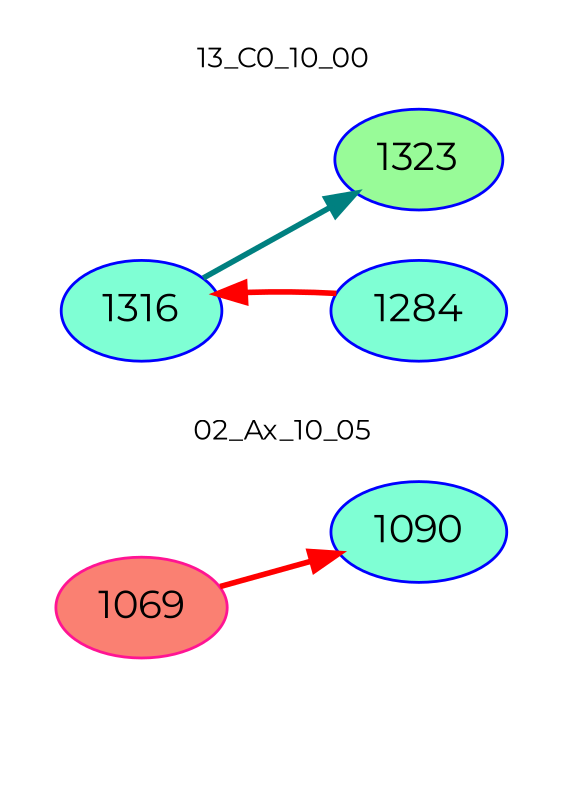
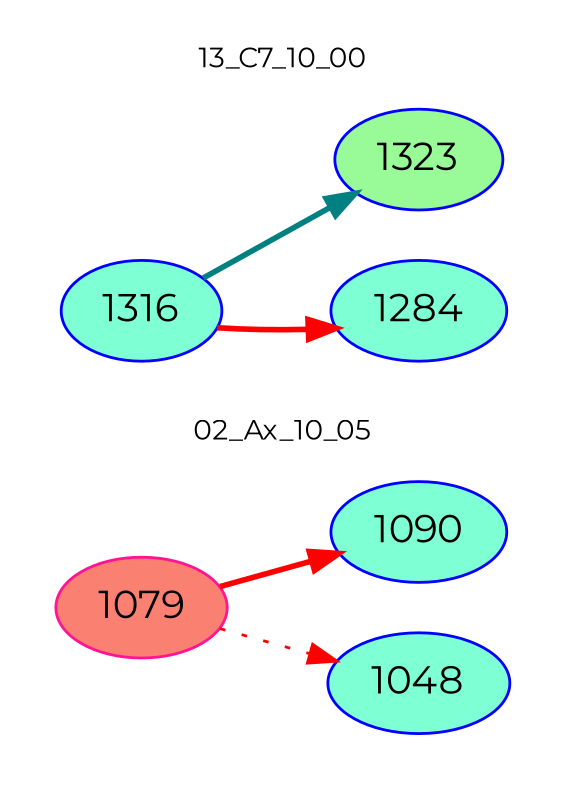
(284, 60) -> (284, 60)
(291, 292) -> (263, 330)
(142, 608) -> (142, 608)
none -> (419, 683)
